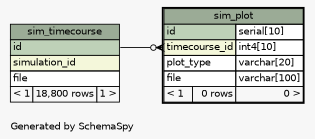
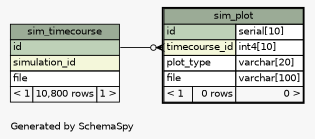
(65, 94) -> (65, 94)
